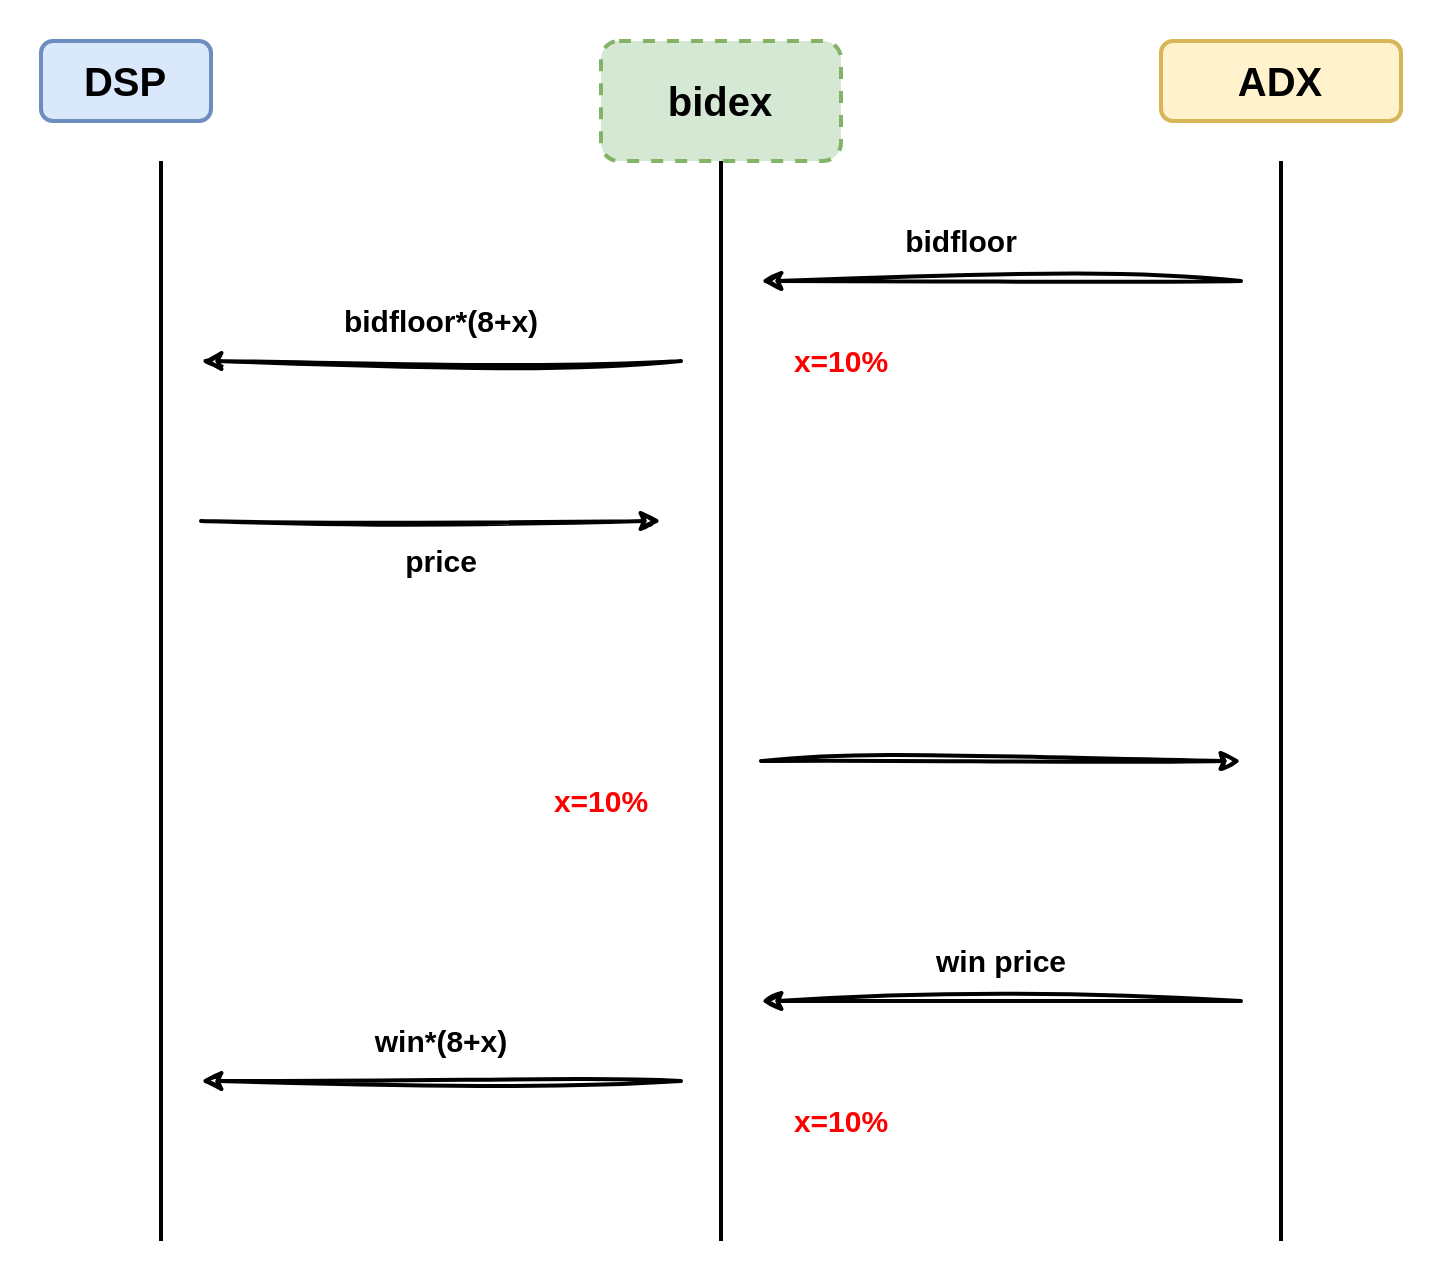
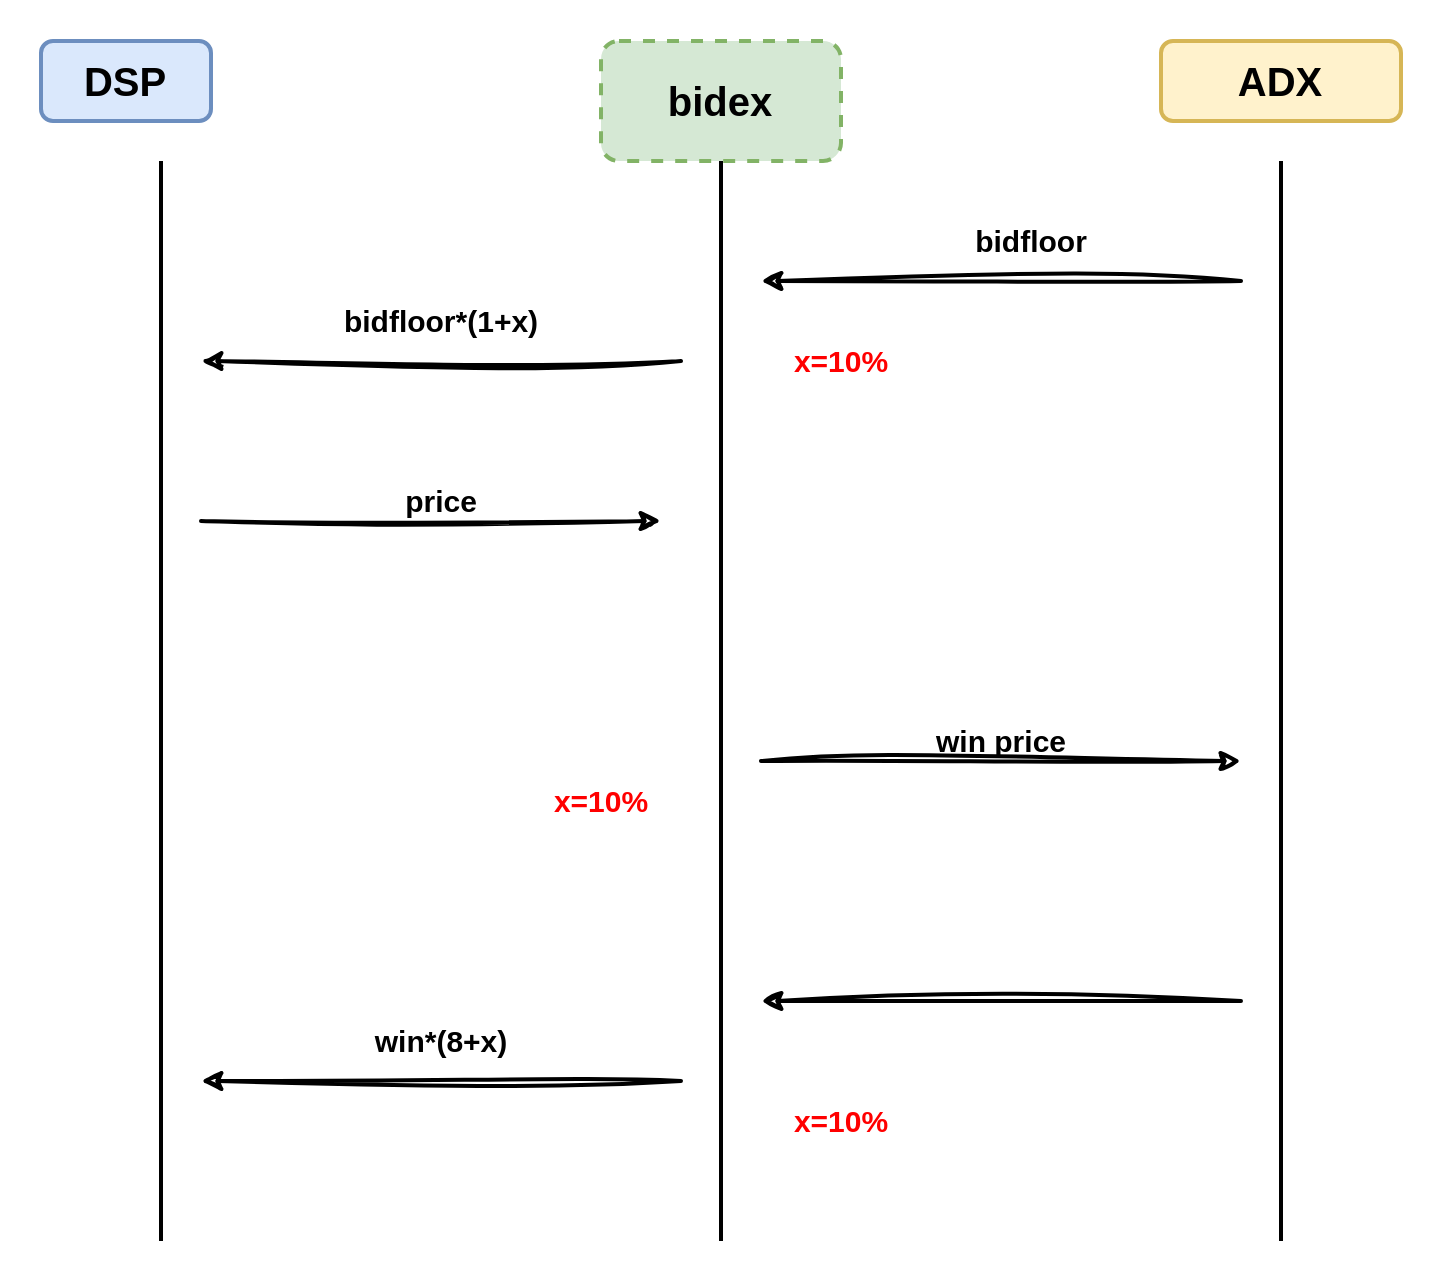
(961, 241) -> (1031, 241)
(442, 321) -> (442, 321)
(441, 561) -> (441, 501)
(1001, 961) -> (1001, 741)
